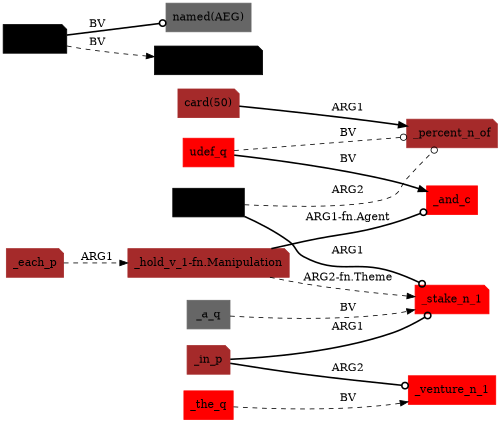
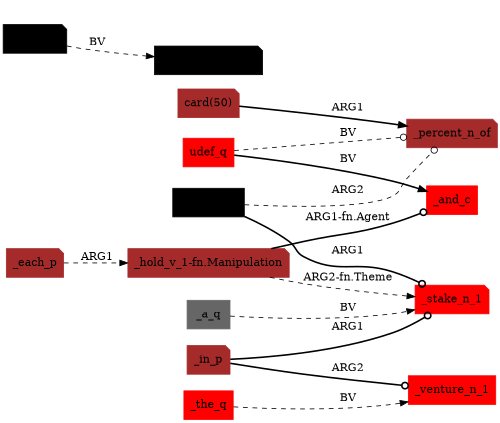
(209, 17) -> none
